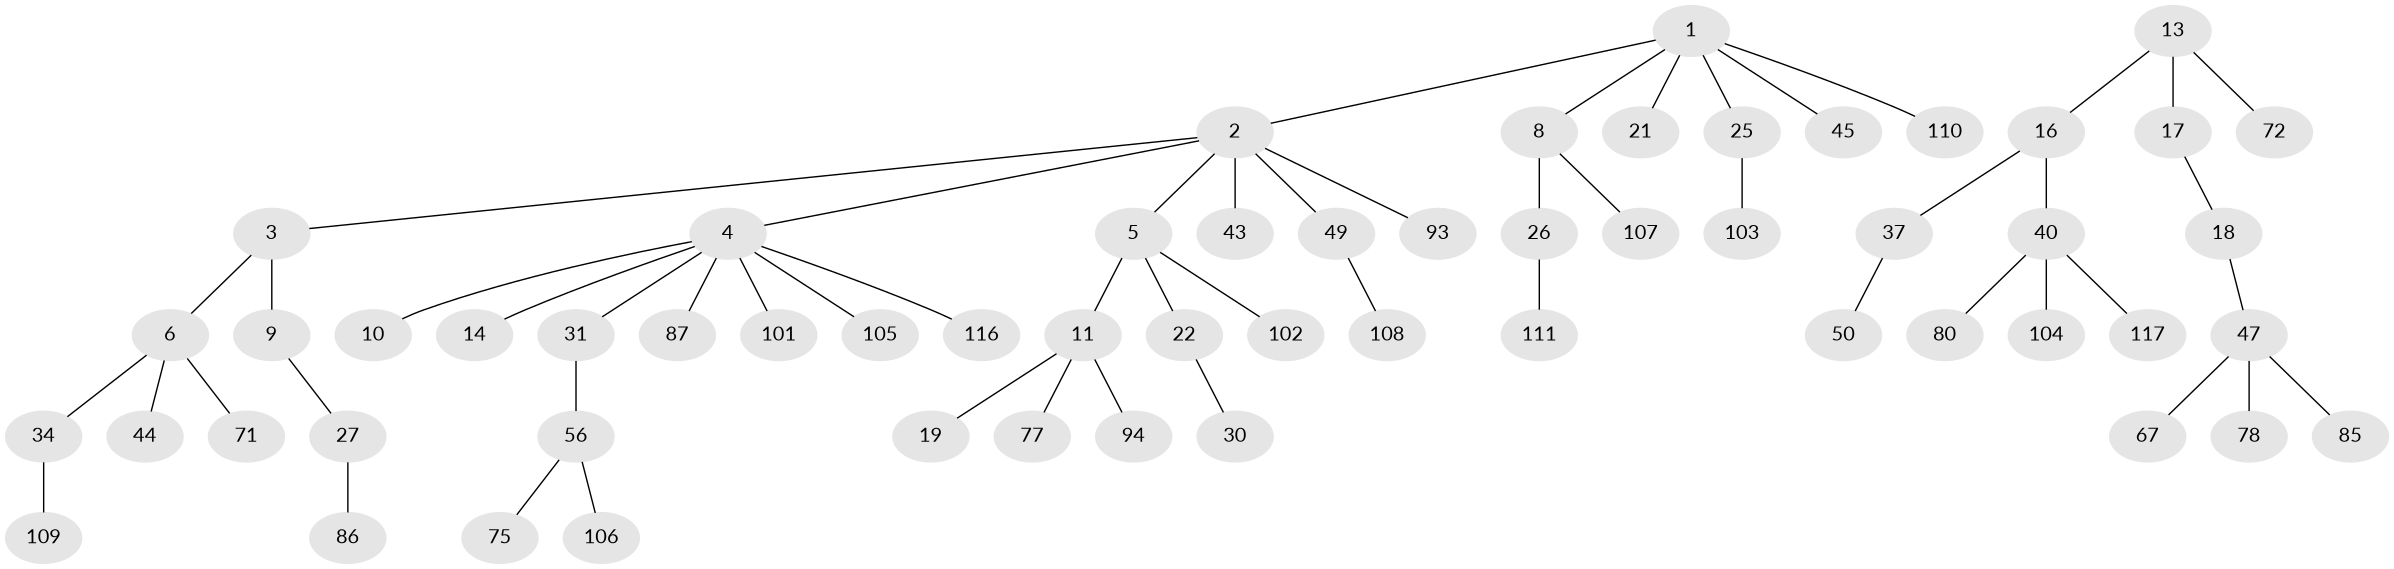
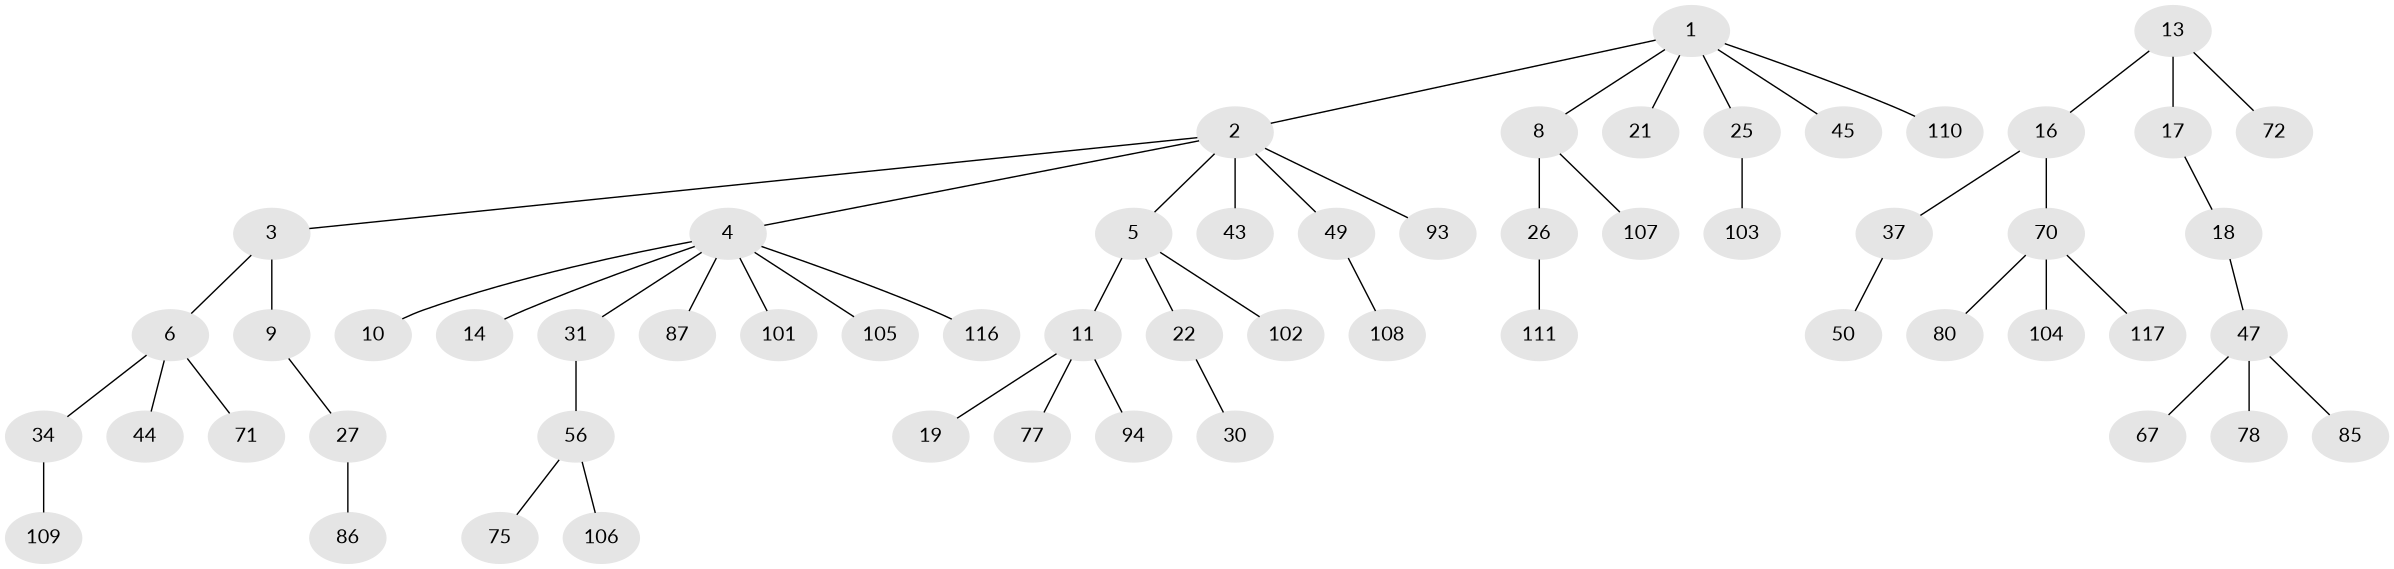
(2046, 234) -> (2046, 234)
